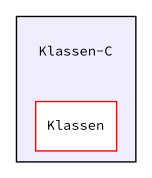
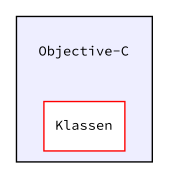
(76, 52) -> (84, 52)
